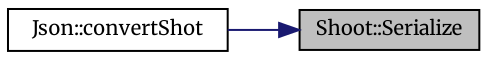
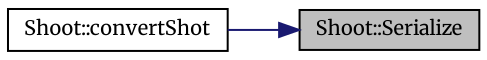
(118, 30) -> (118, 30)
